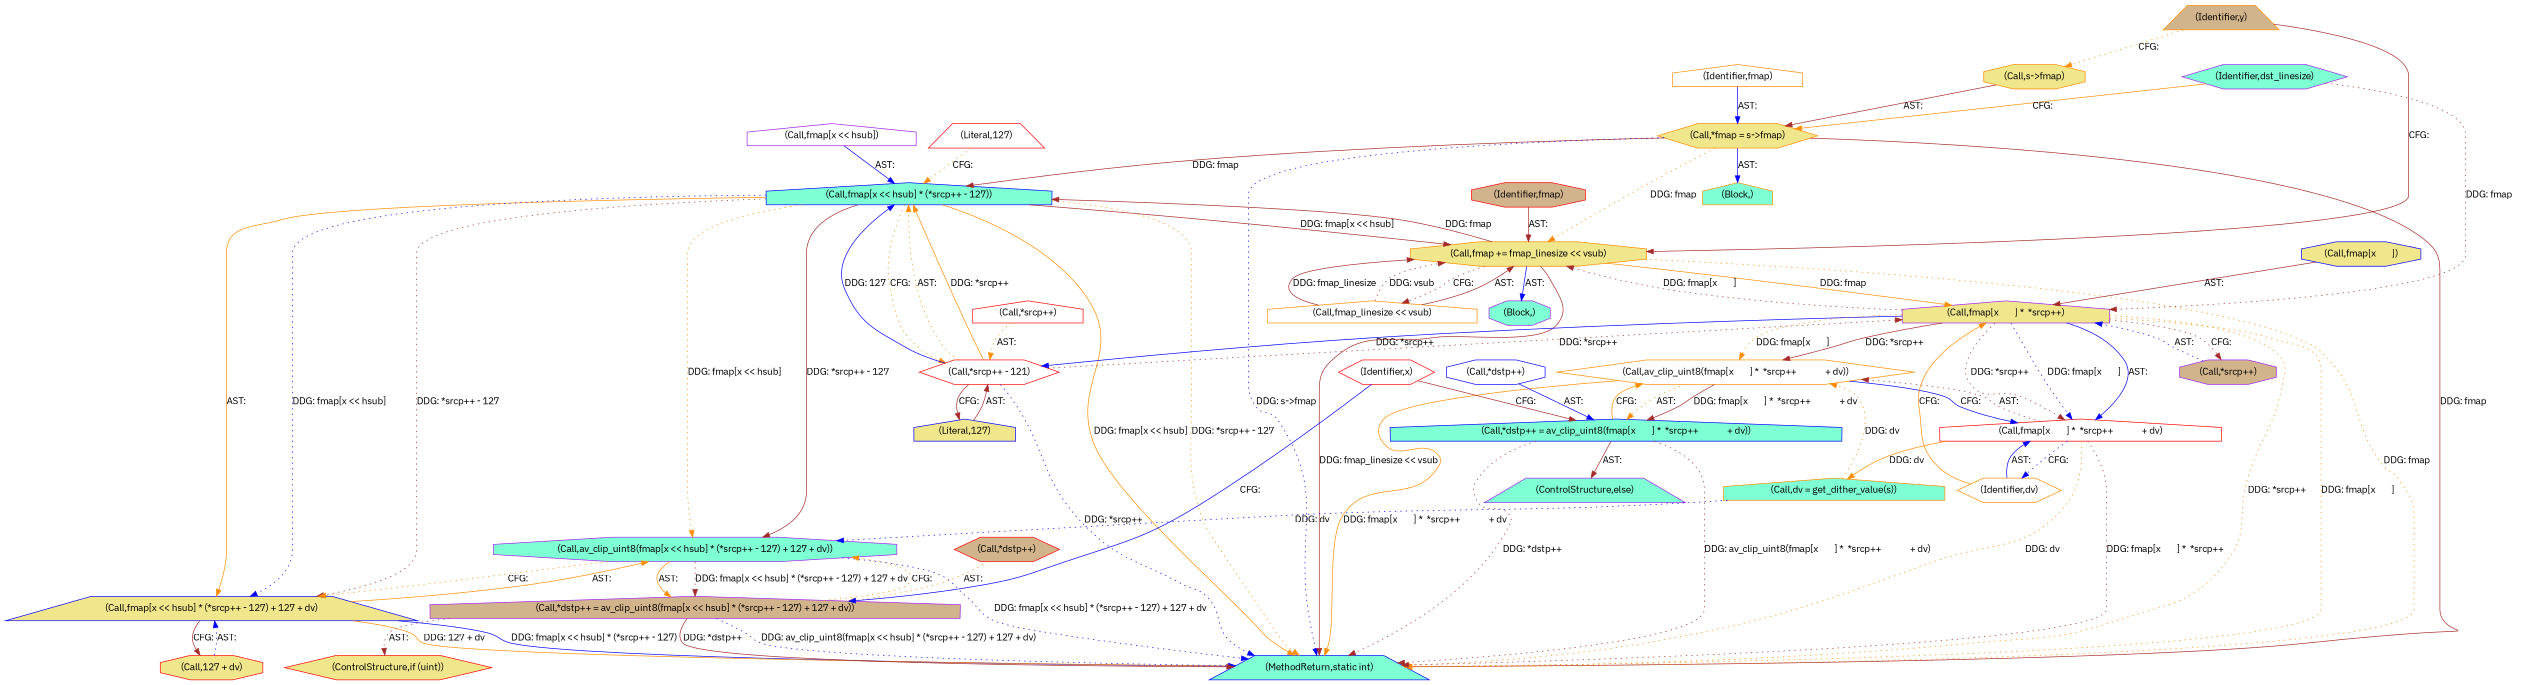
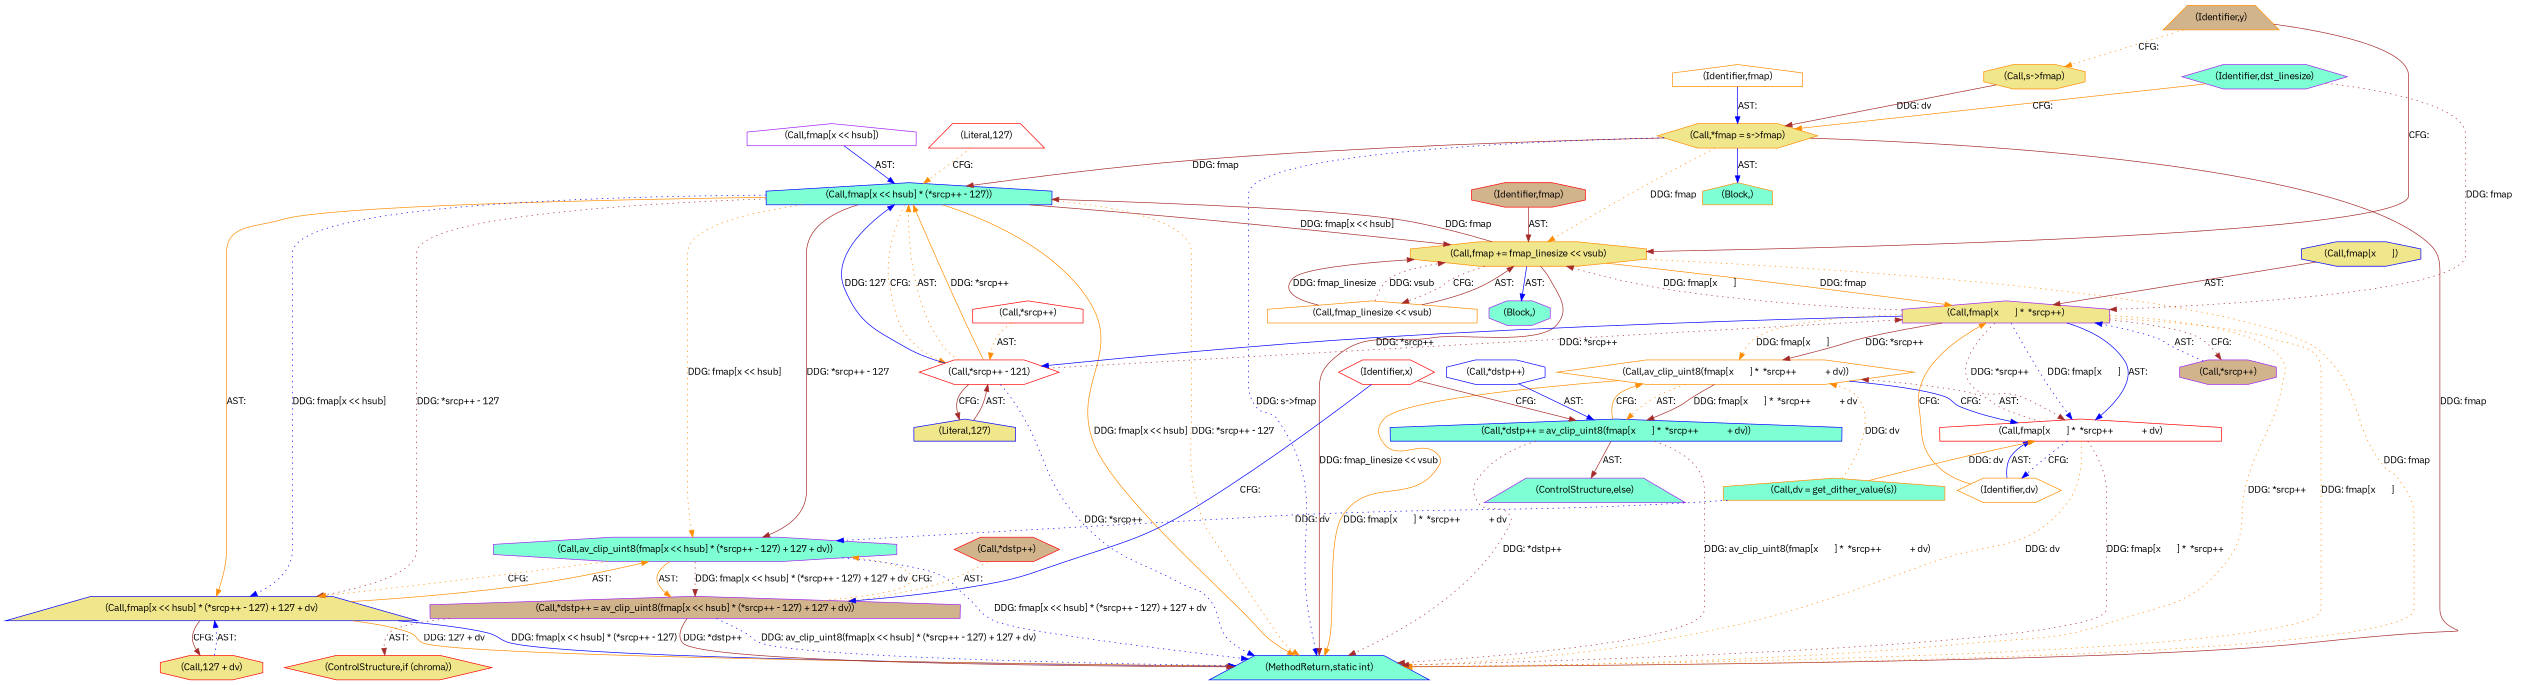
(1914, 106) -> (1914, 106)
(1898, 453) -> (1948, 461)
(388, 668) -> (388, 668)
